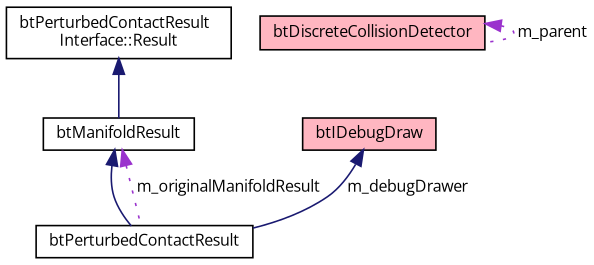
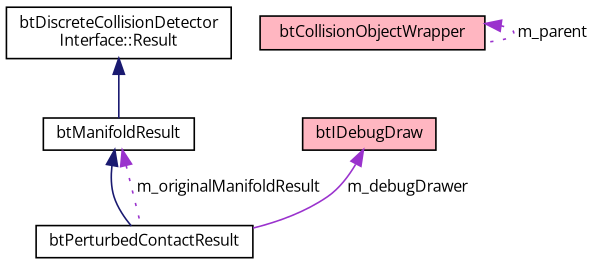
(119, 33) -> (119, 33)
(372, 33) -> (372, 33)
(311, 206) -> (311, 206)
